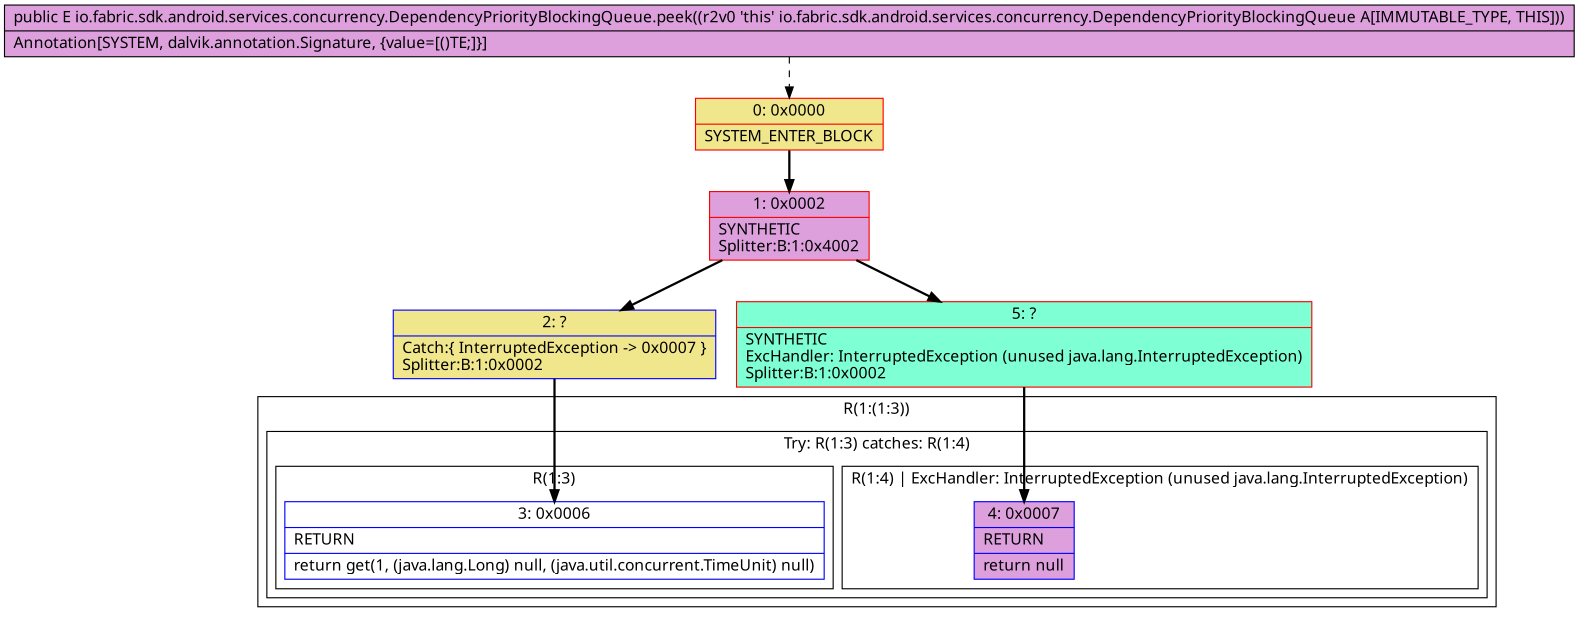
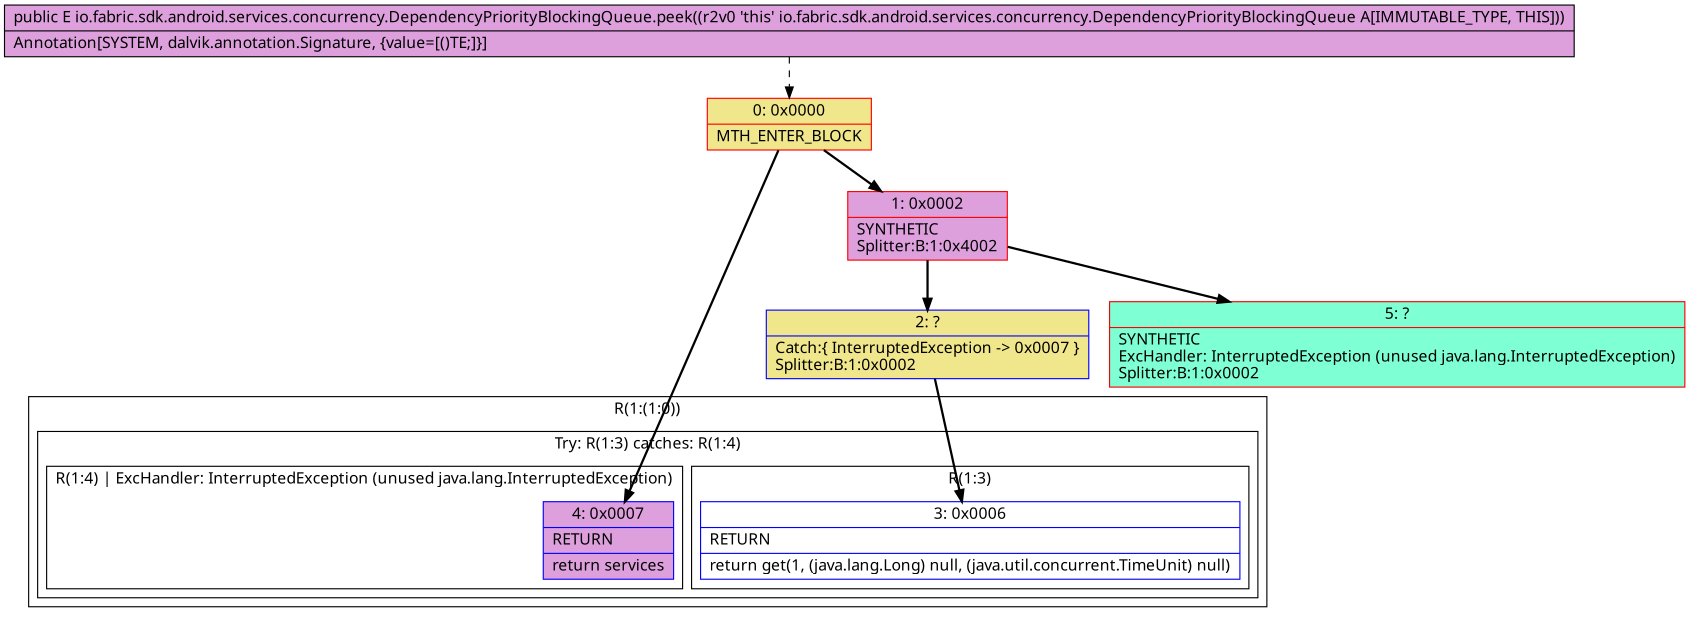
(789, 137) -> (789, 137)
(877, 410) -> (648, 410)
(1024, 439) -> (704, 321)
(1024, 566) -> (608, 566)
